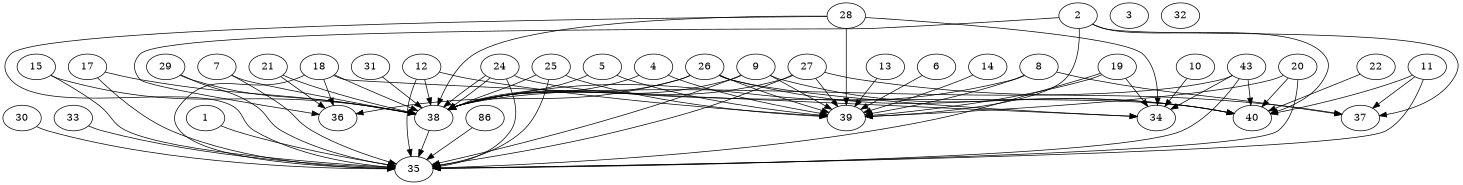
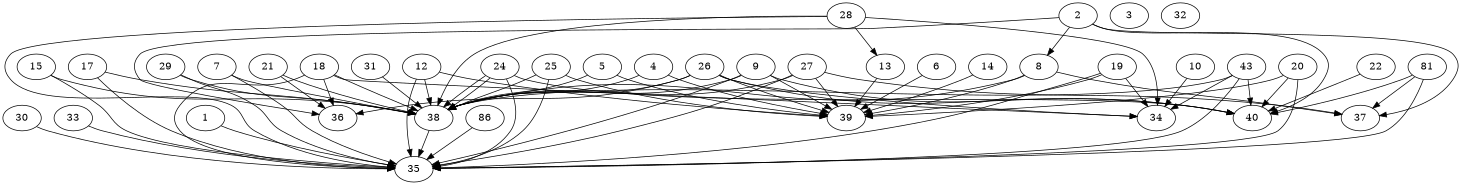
(846, 63) -> (864, 38)
(1427, 67) -> (1427, 67)
(998, 103) -> (1060, 40)
